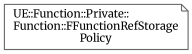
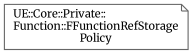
(96, 27) -> (96, 27)
